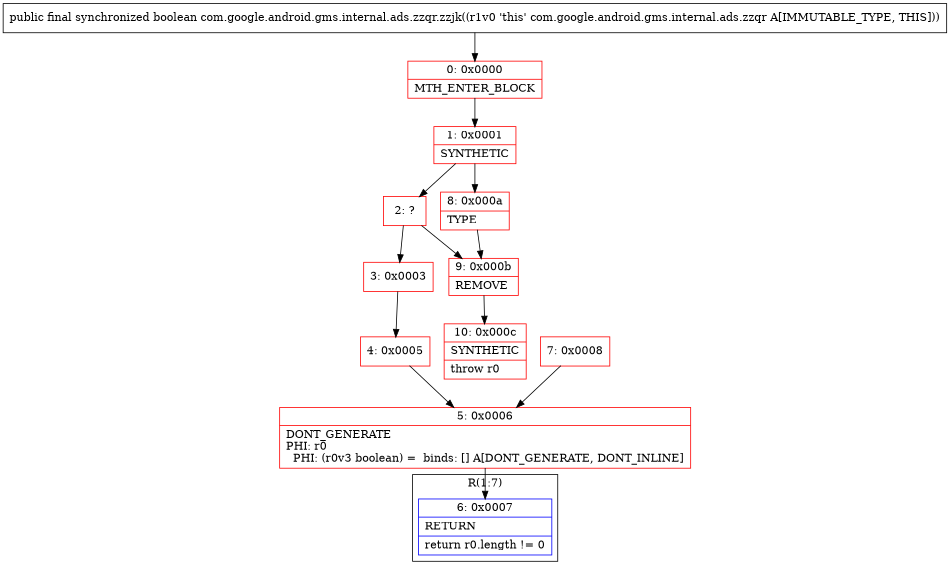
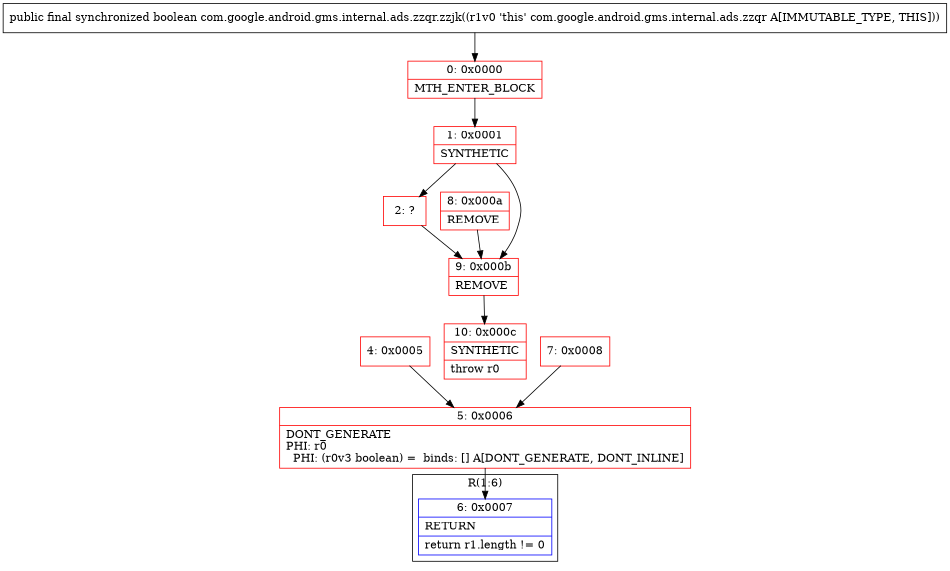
(475, 174) -> (521, 206)
(462, 220) -> (473, 220)
(398, 277) -> none
(485, 484) -> (485, 484)
(485, 545) -> (485, 545)
